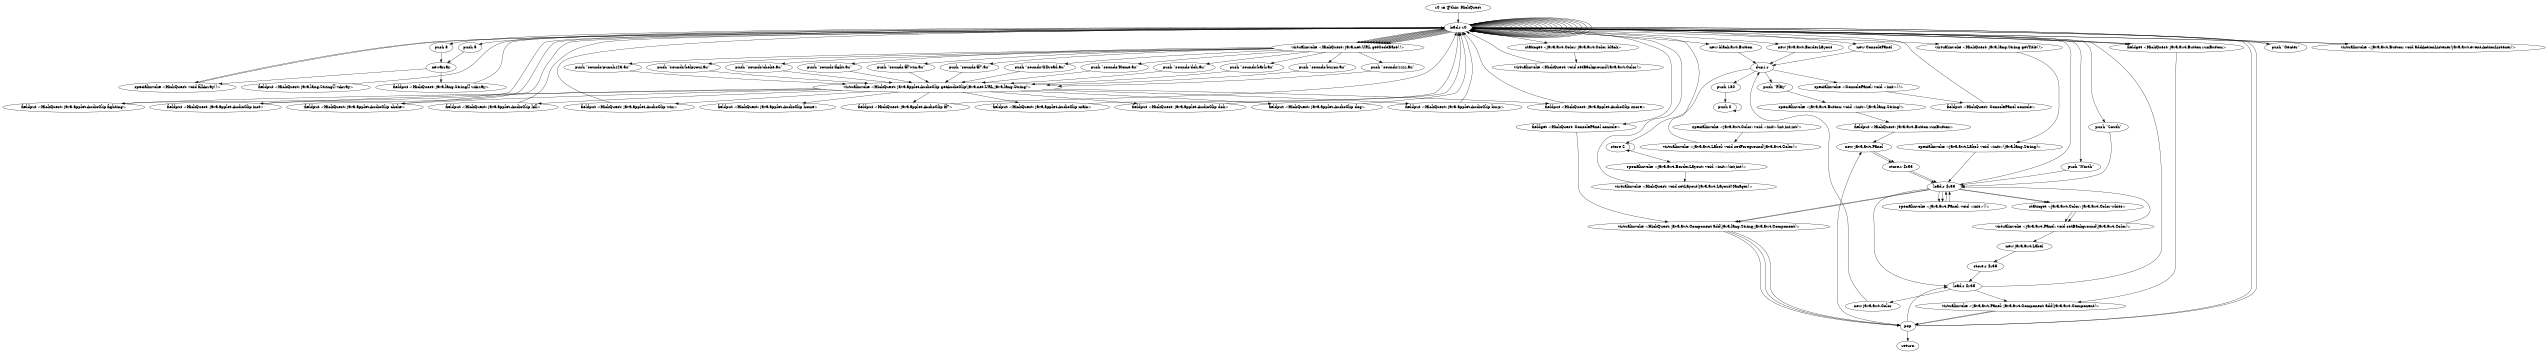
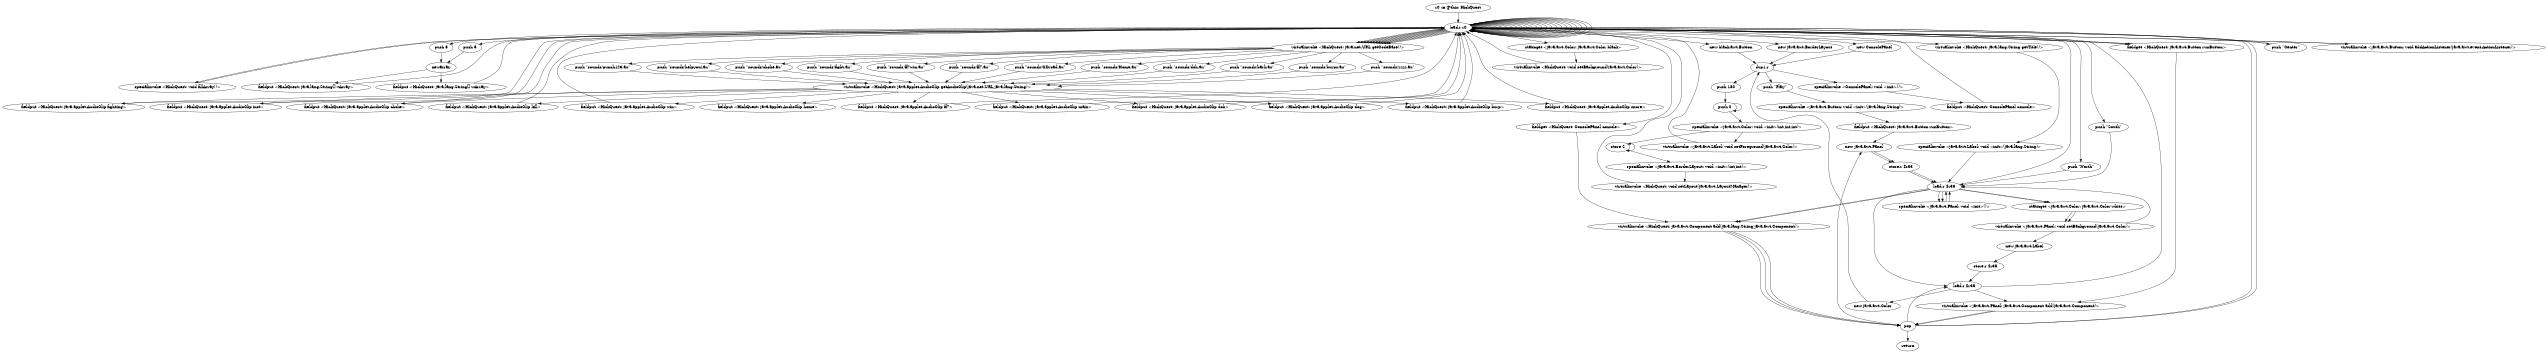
(324, 76) -> (383, 76)
(1692, 106) -> (1670, 137)
none -> (1735, 116)
